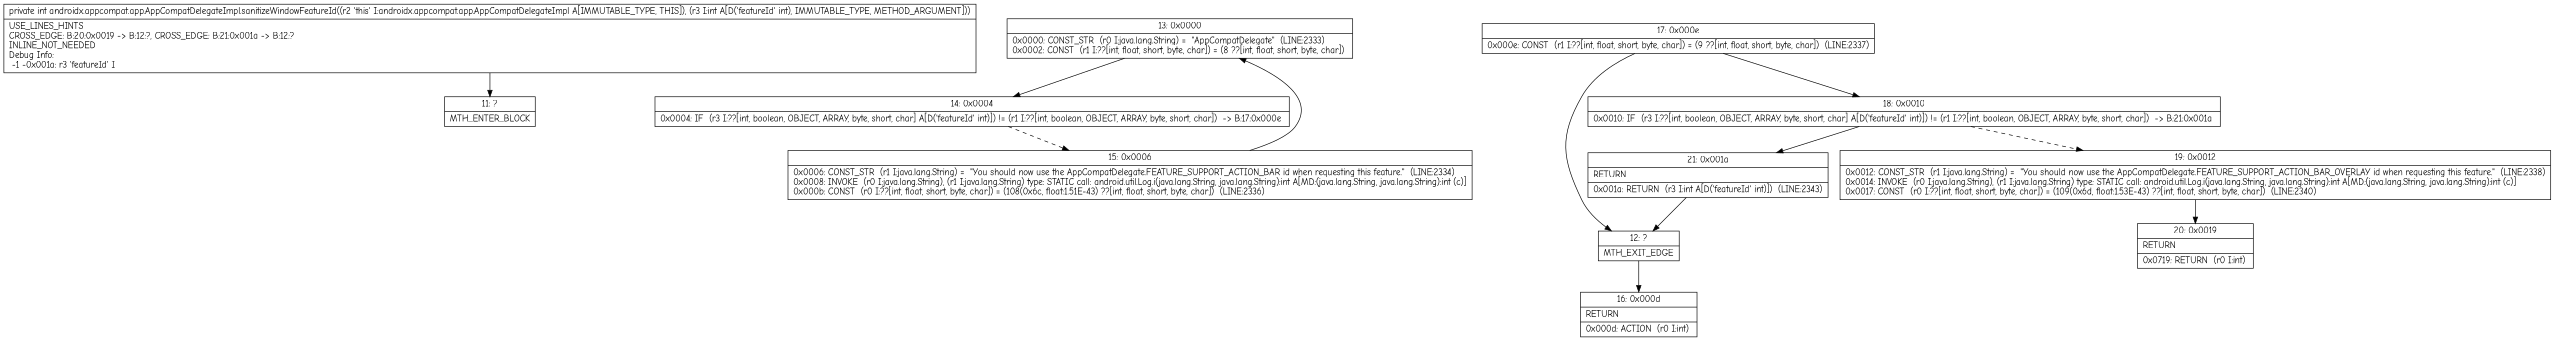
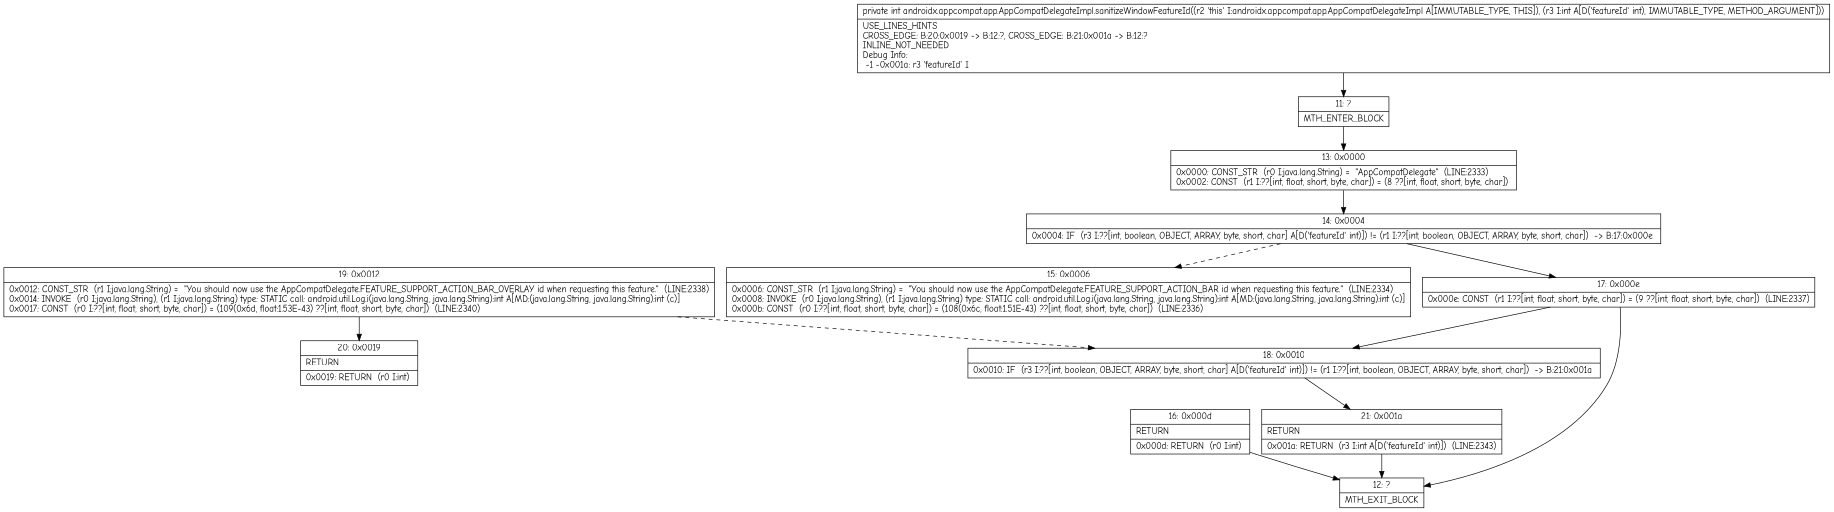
(1301, 106) -> (1344, 135)
(2024, 138) -> (883, 332)
(1639, 253) -> (1382, 500)
none -> (1478, 260)
(2195, 261) -> (359, 378)
(1639, 273) -> (1292, 465)
(1639, 329) -> (1190, 446)
